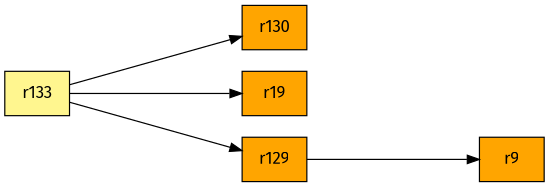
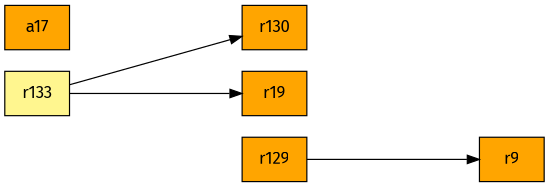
none -> (37, 28)
(150, 125) -> none
